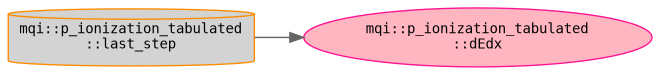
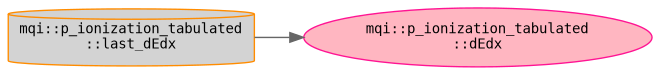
(131, 37) -> (131, 37)
